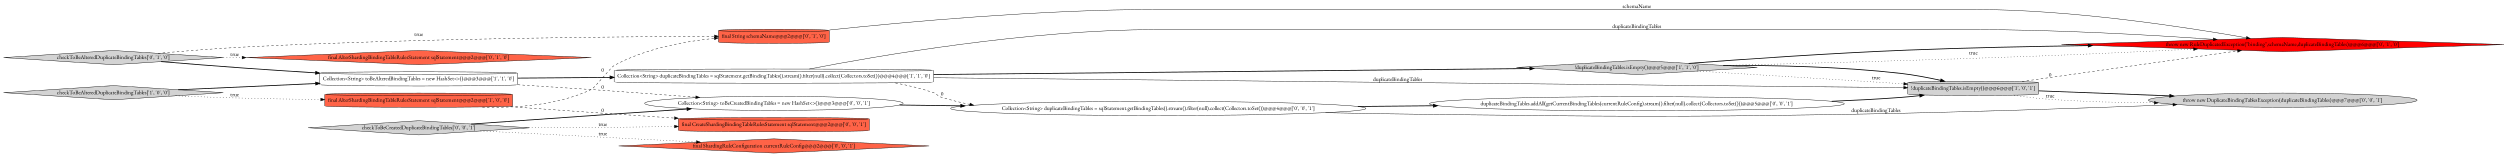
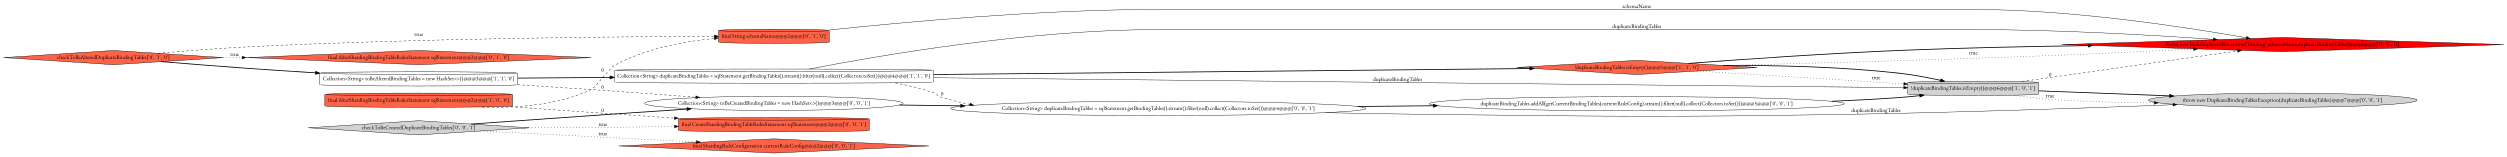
(113, 58) -> (113, 58)
(1637, 67) -> (1637, 67)
(113, 93) -> none
